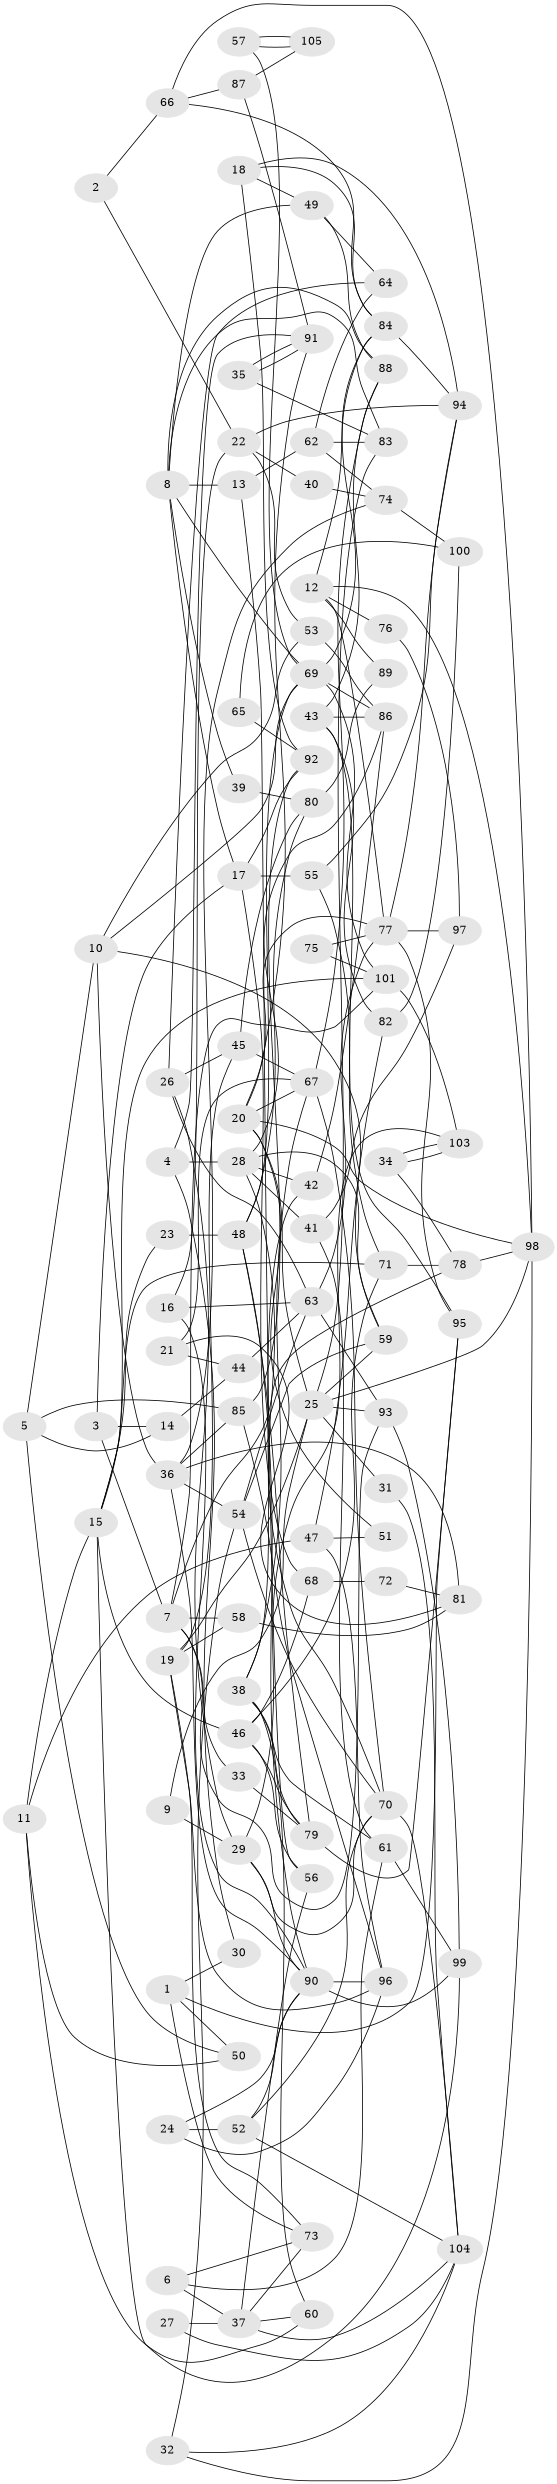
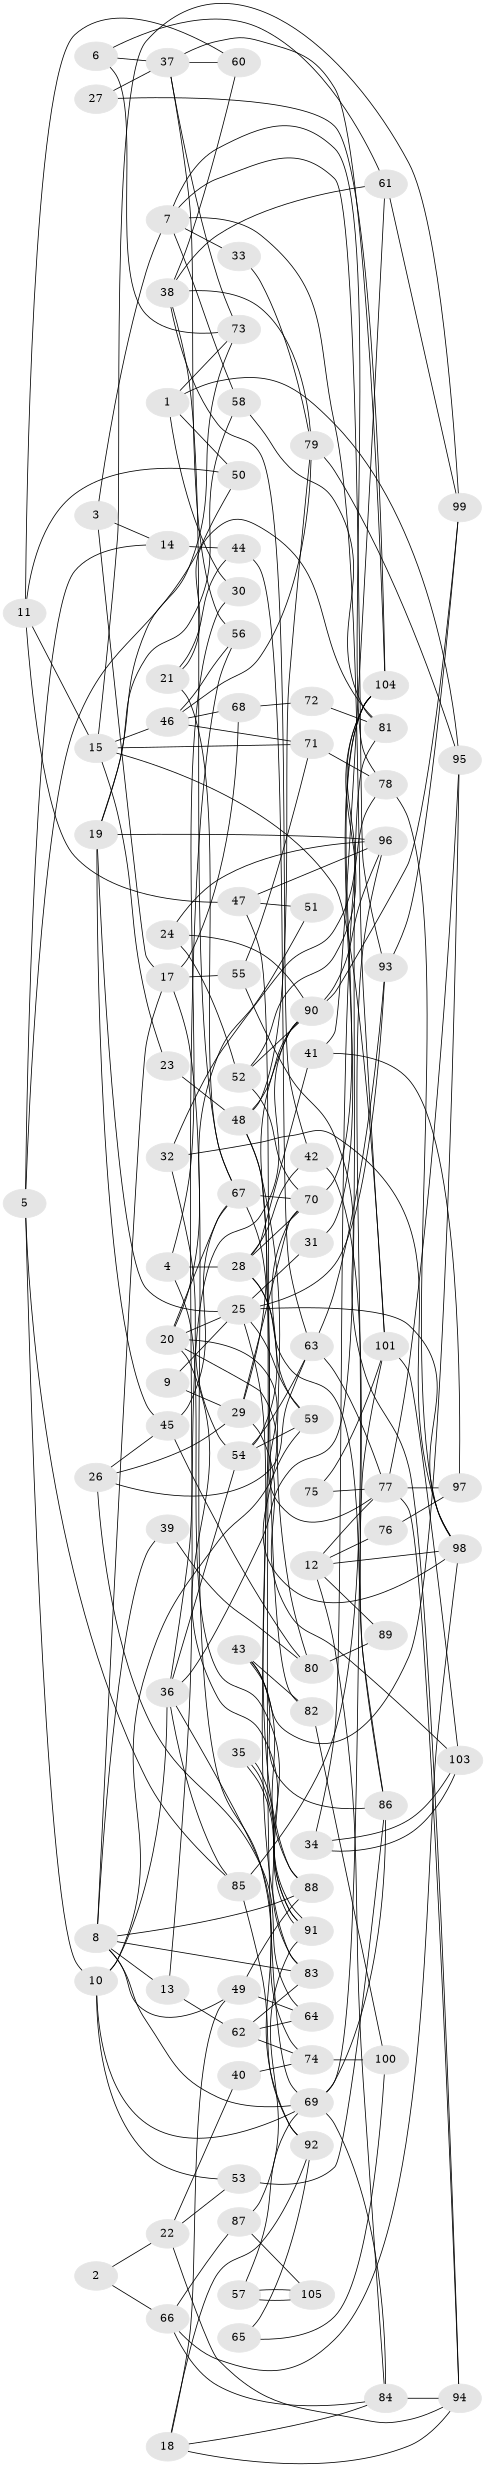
(168, 1308) -> none
